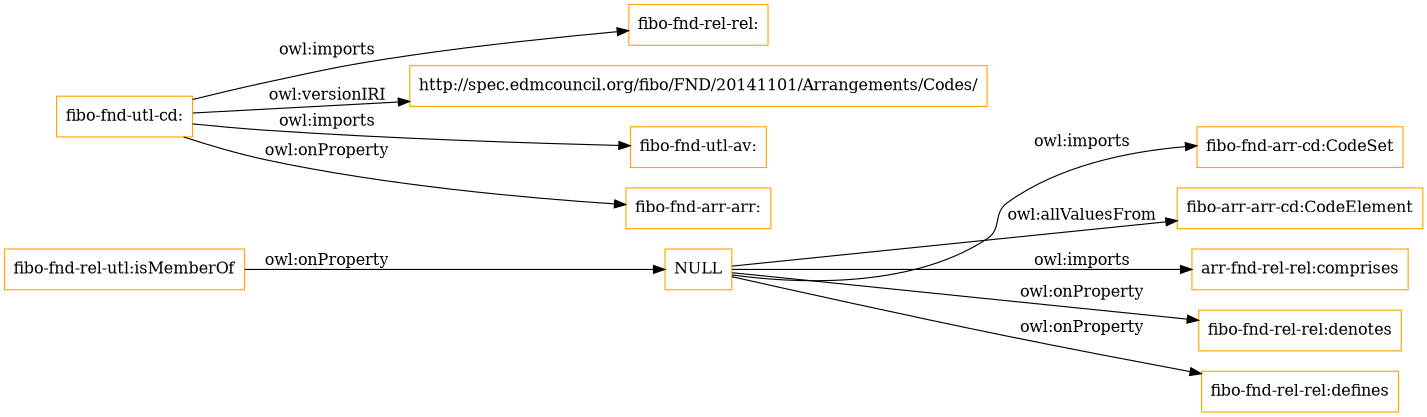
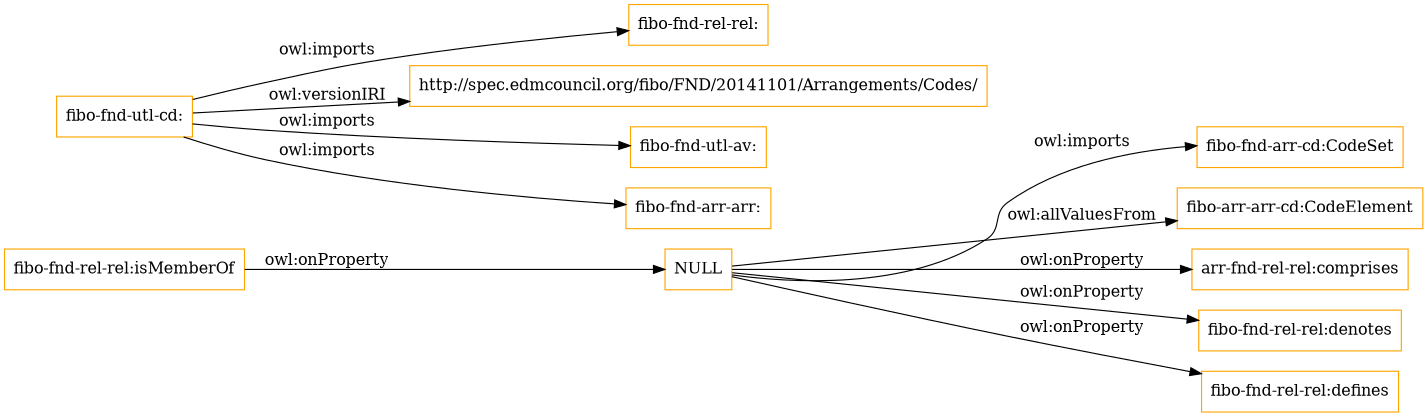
(327, 151) -> (327, 151)
(1082, 261) -> (1082, 261)
(125, 269) -> (125, 269)
